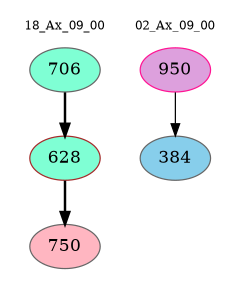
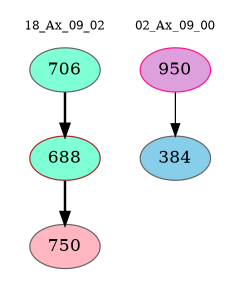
(65, 26) -> (65, 26)
(65, 158) -> (65, 158)
